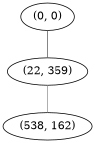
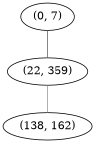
(48, 17) -> (48, 17)
(48, 126) -> (48, 126)
